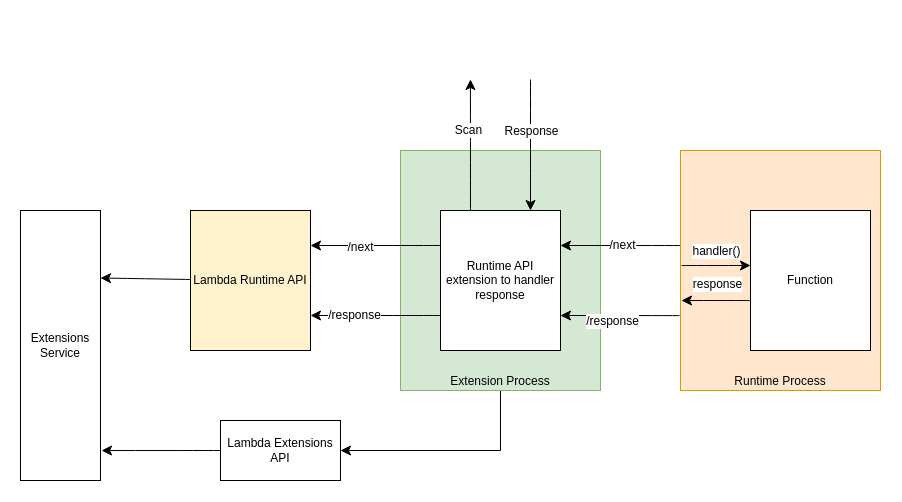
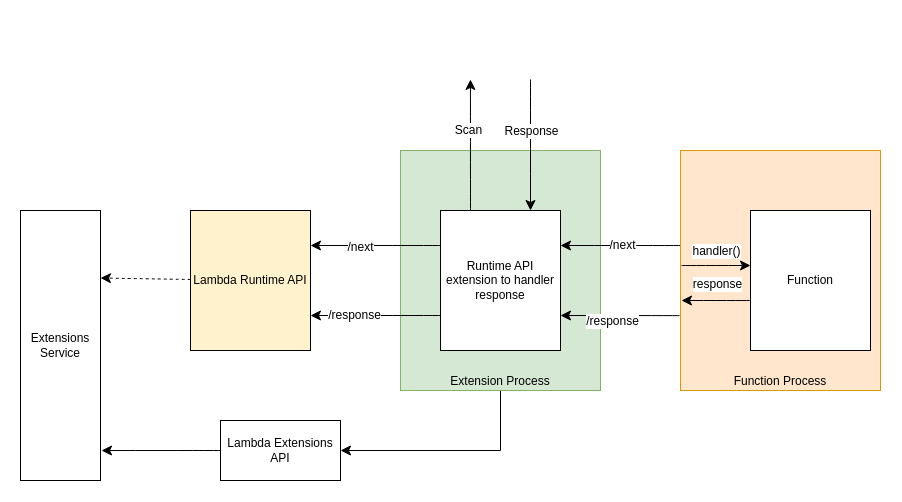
(150, 279) -> (150, 279)
(781, 380) -> (781, 380)
